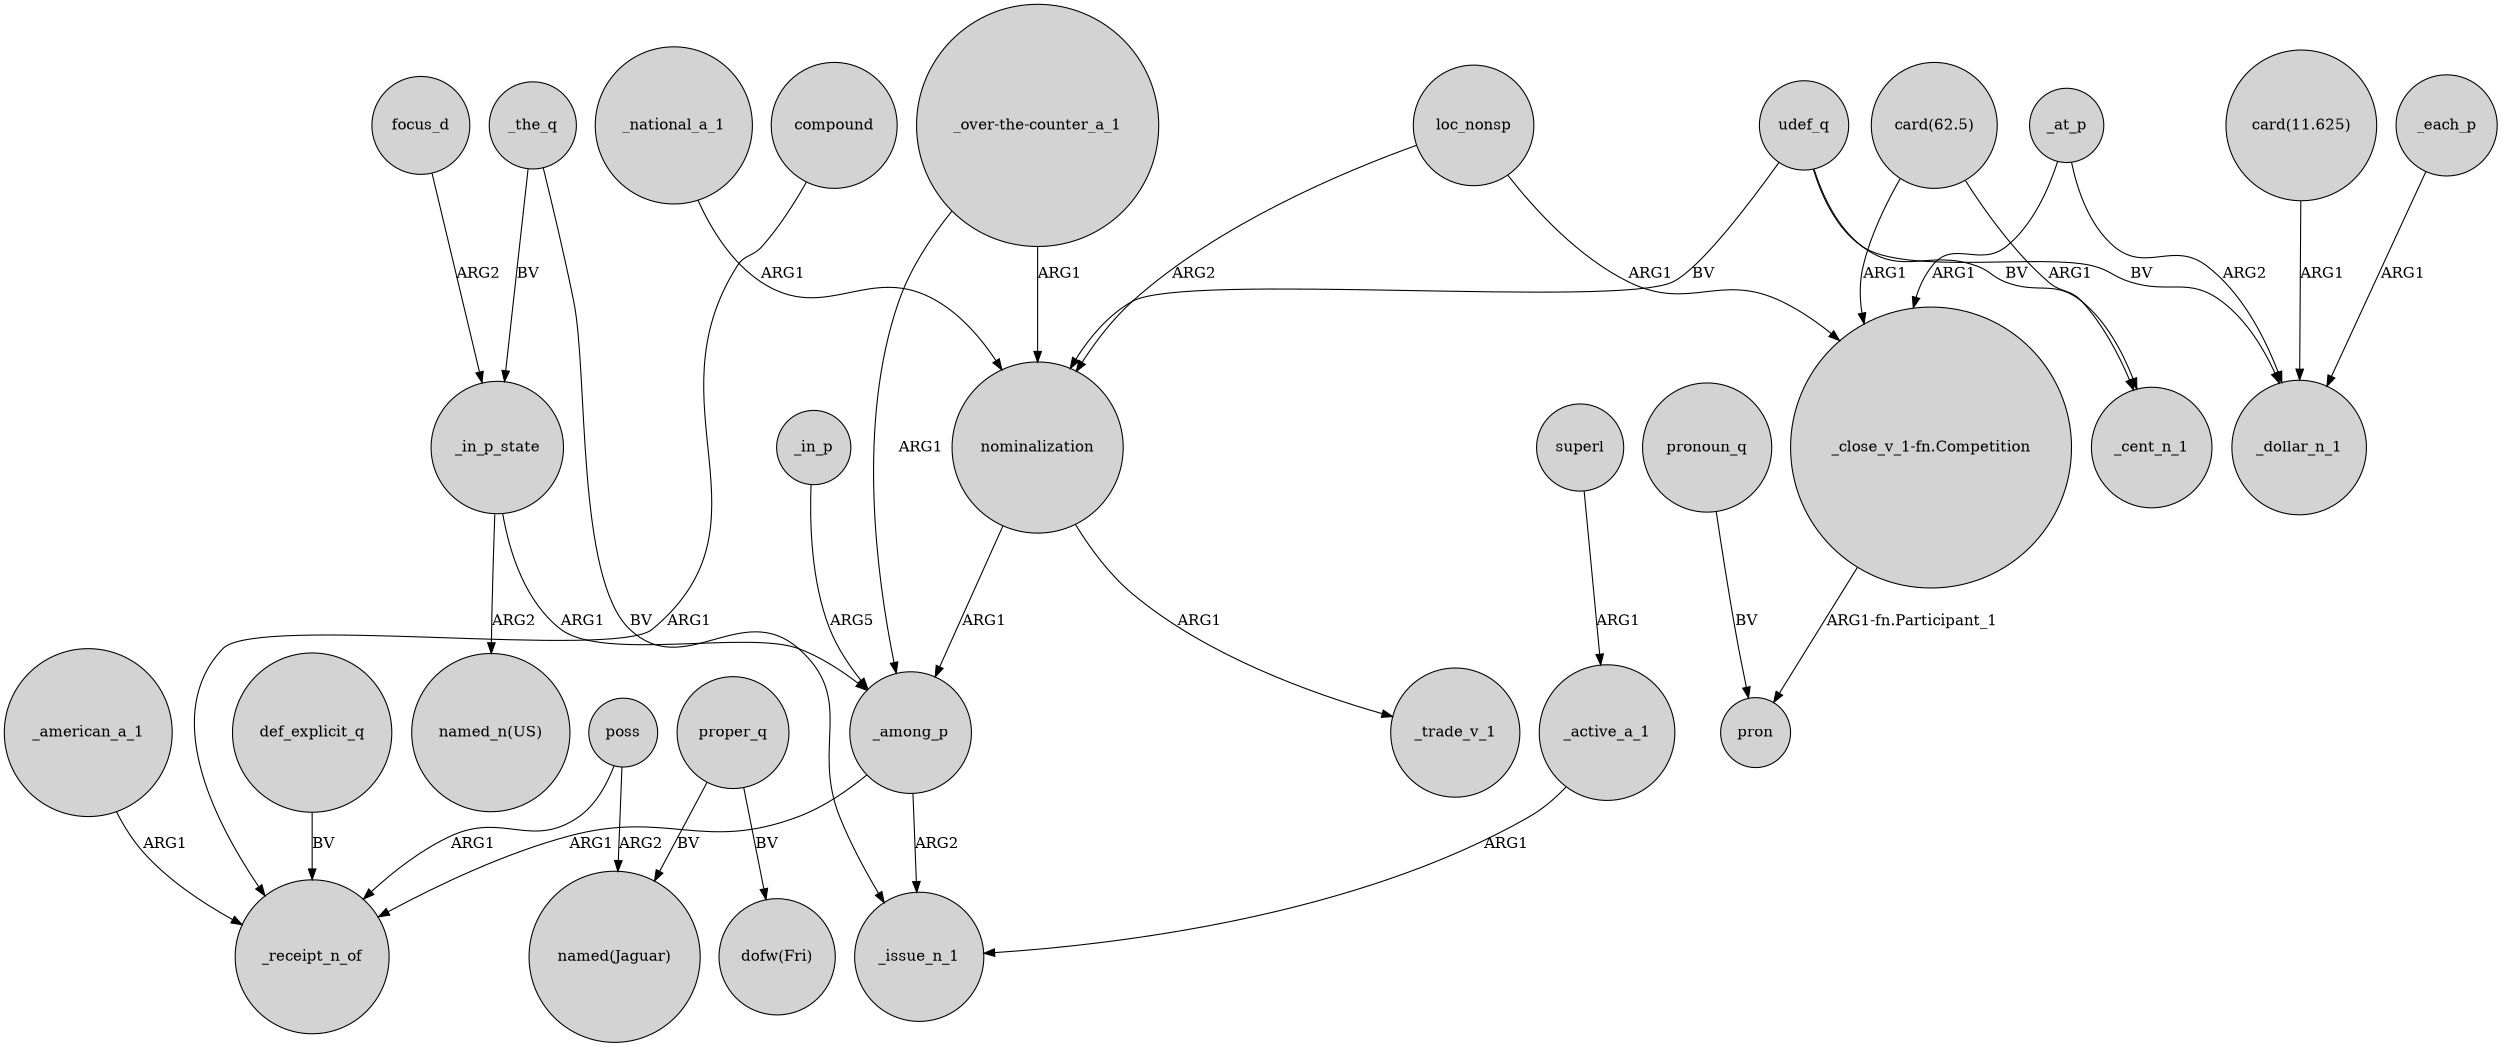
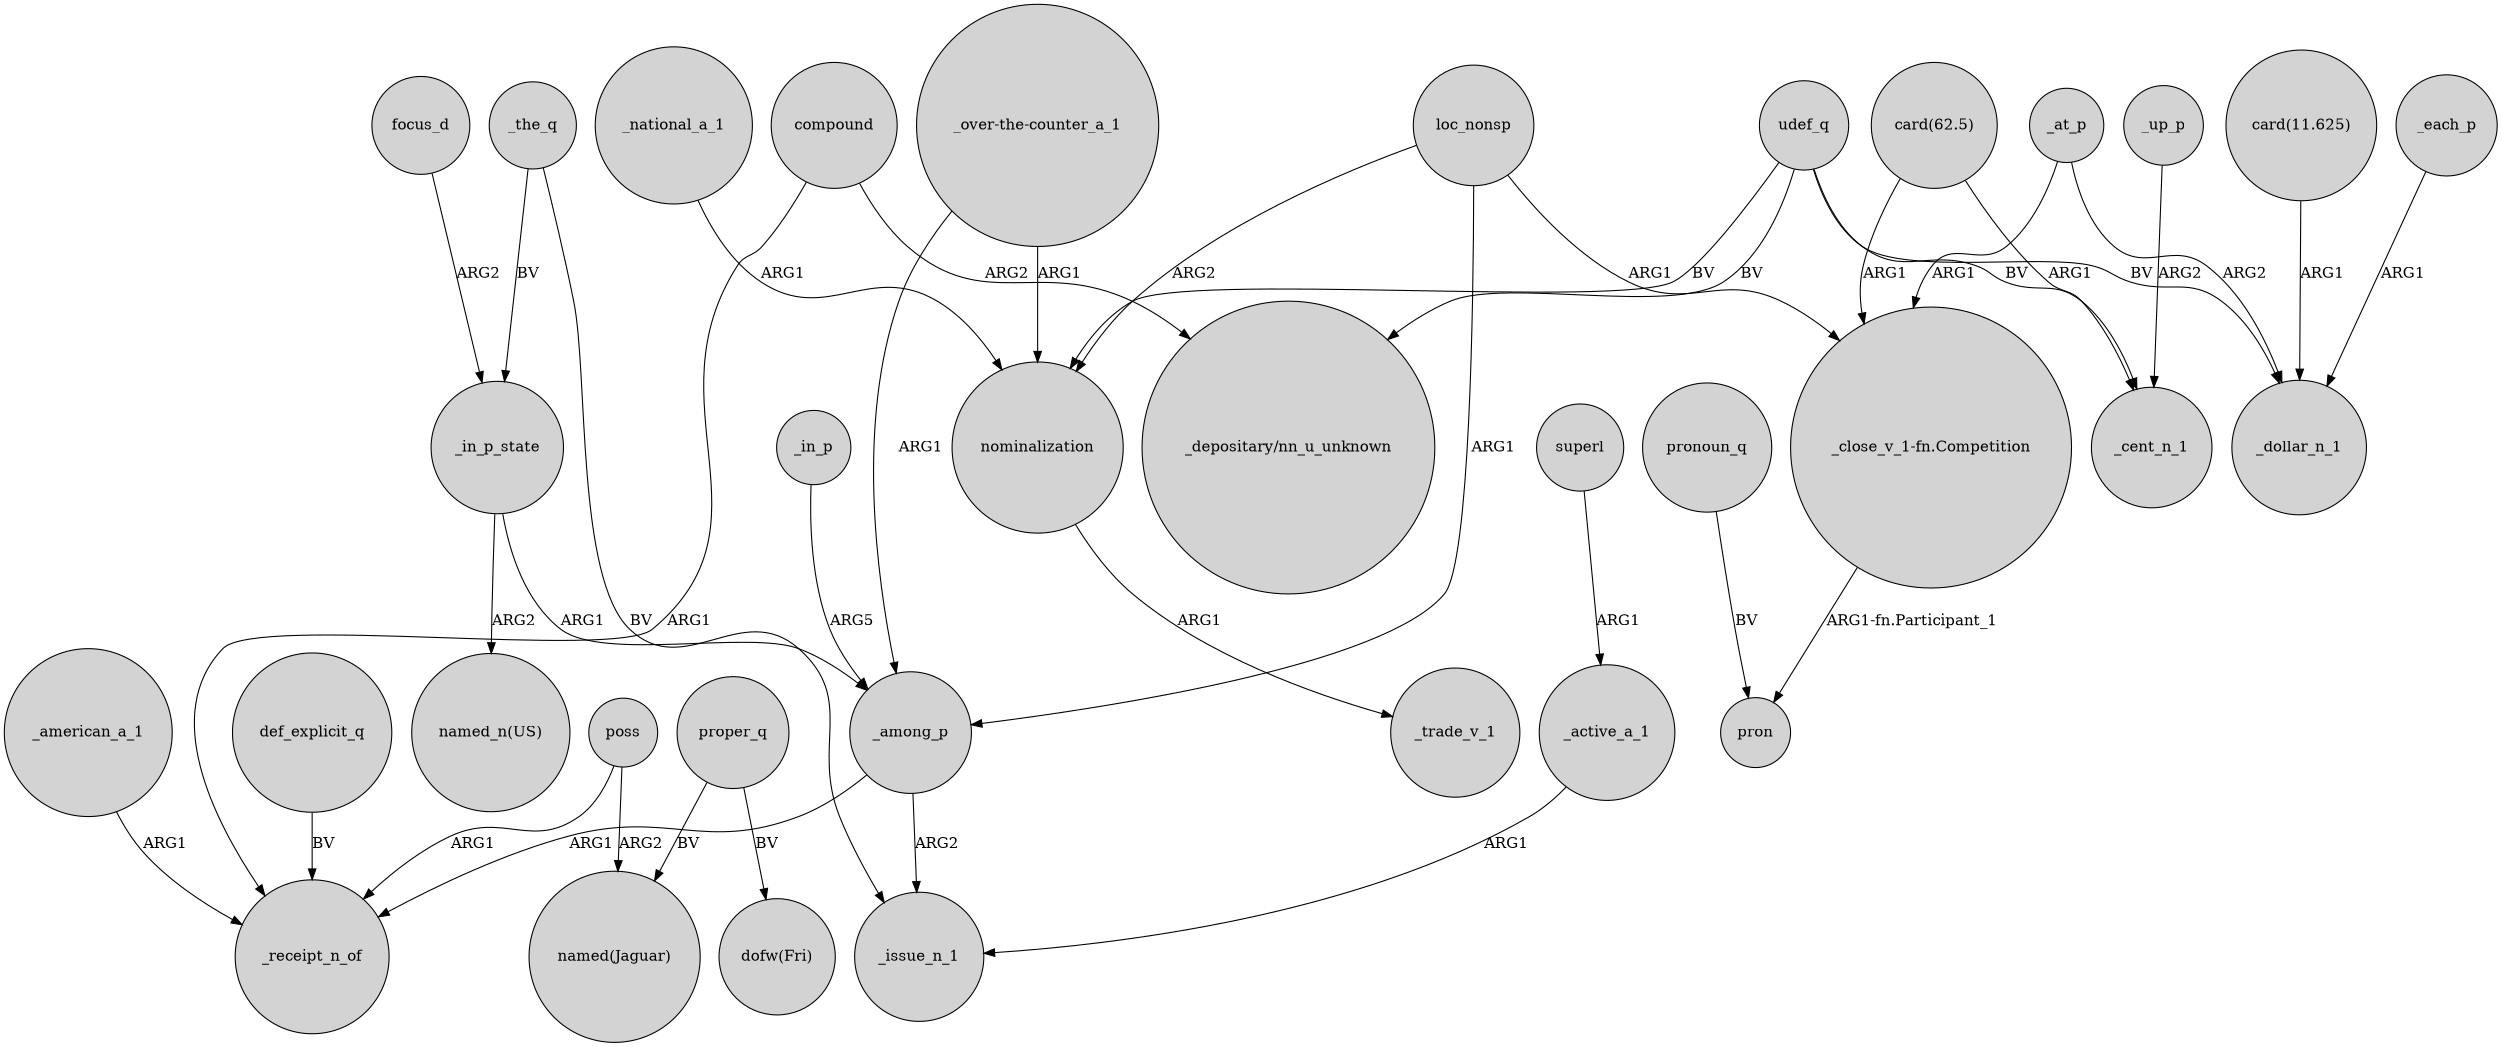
none -> (2164, 125)
none -> (1288, 448)
(971, 596) -> (1415, 618)
